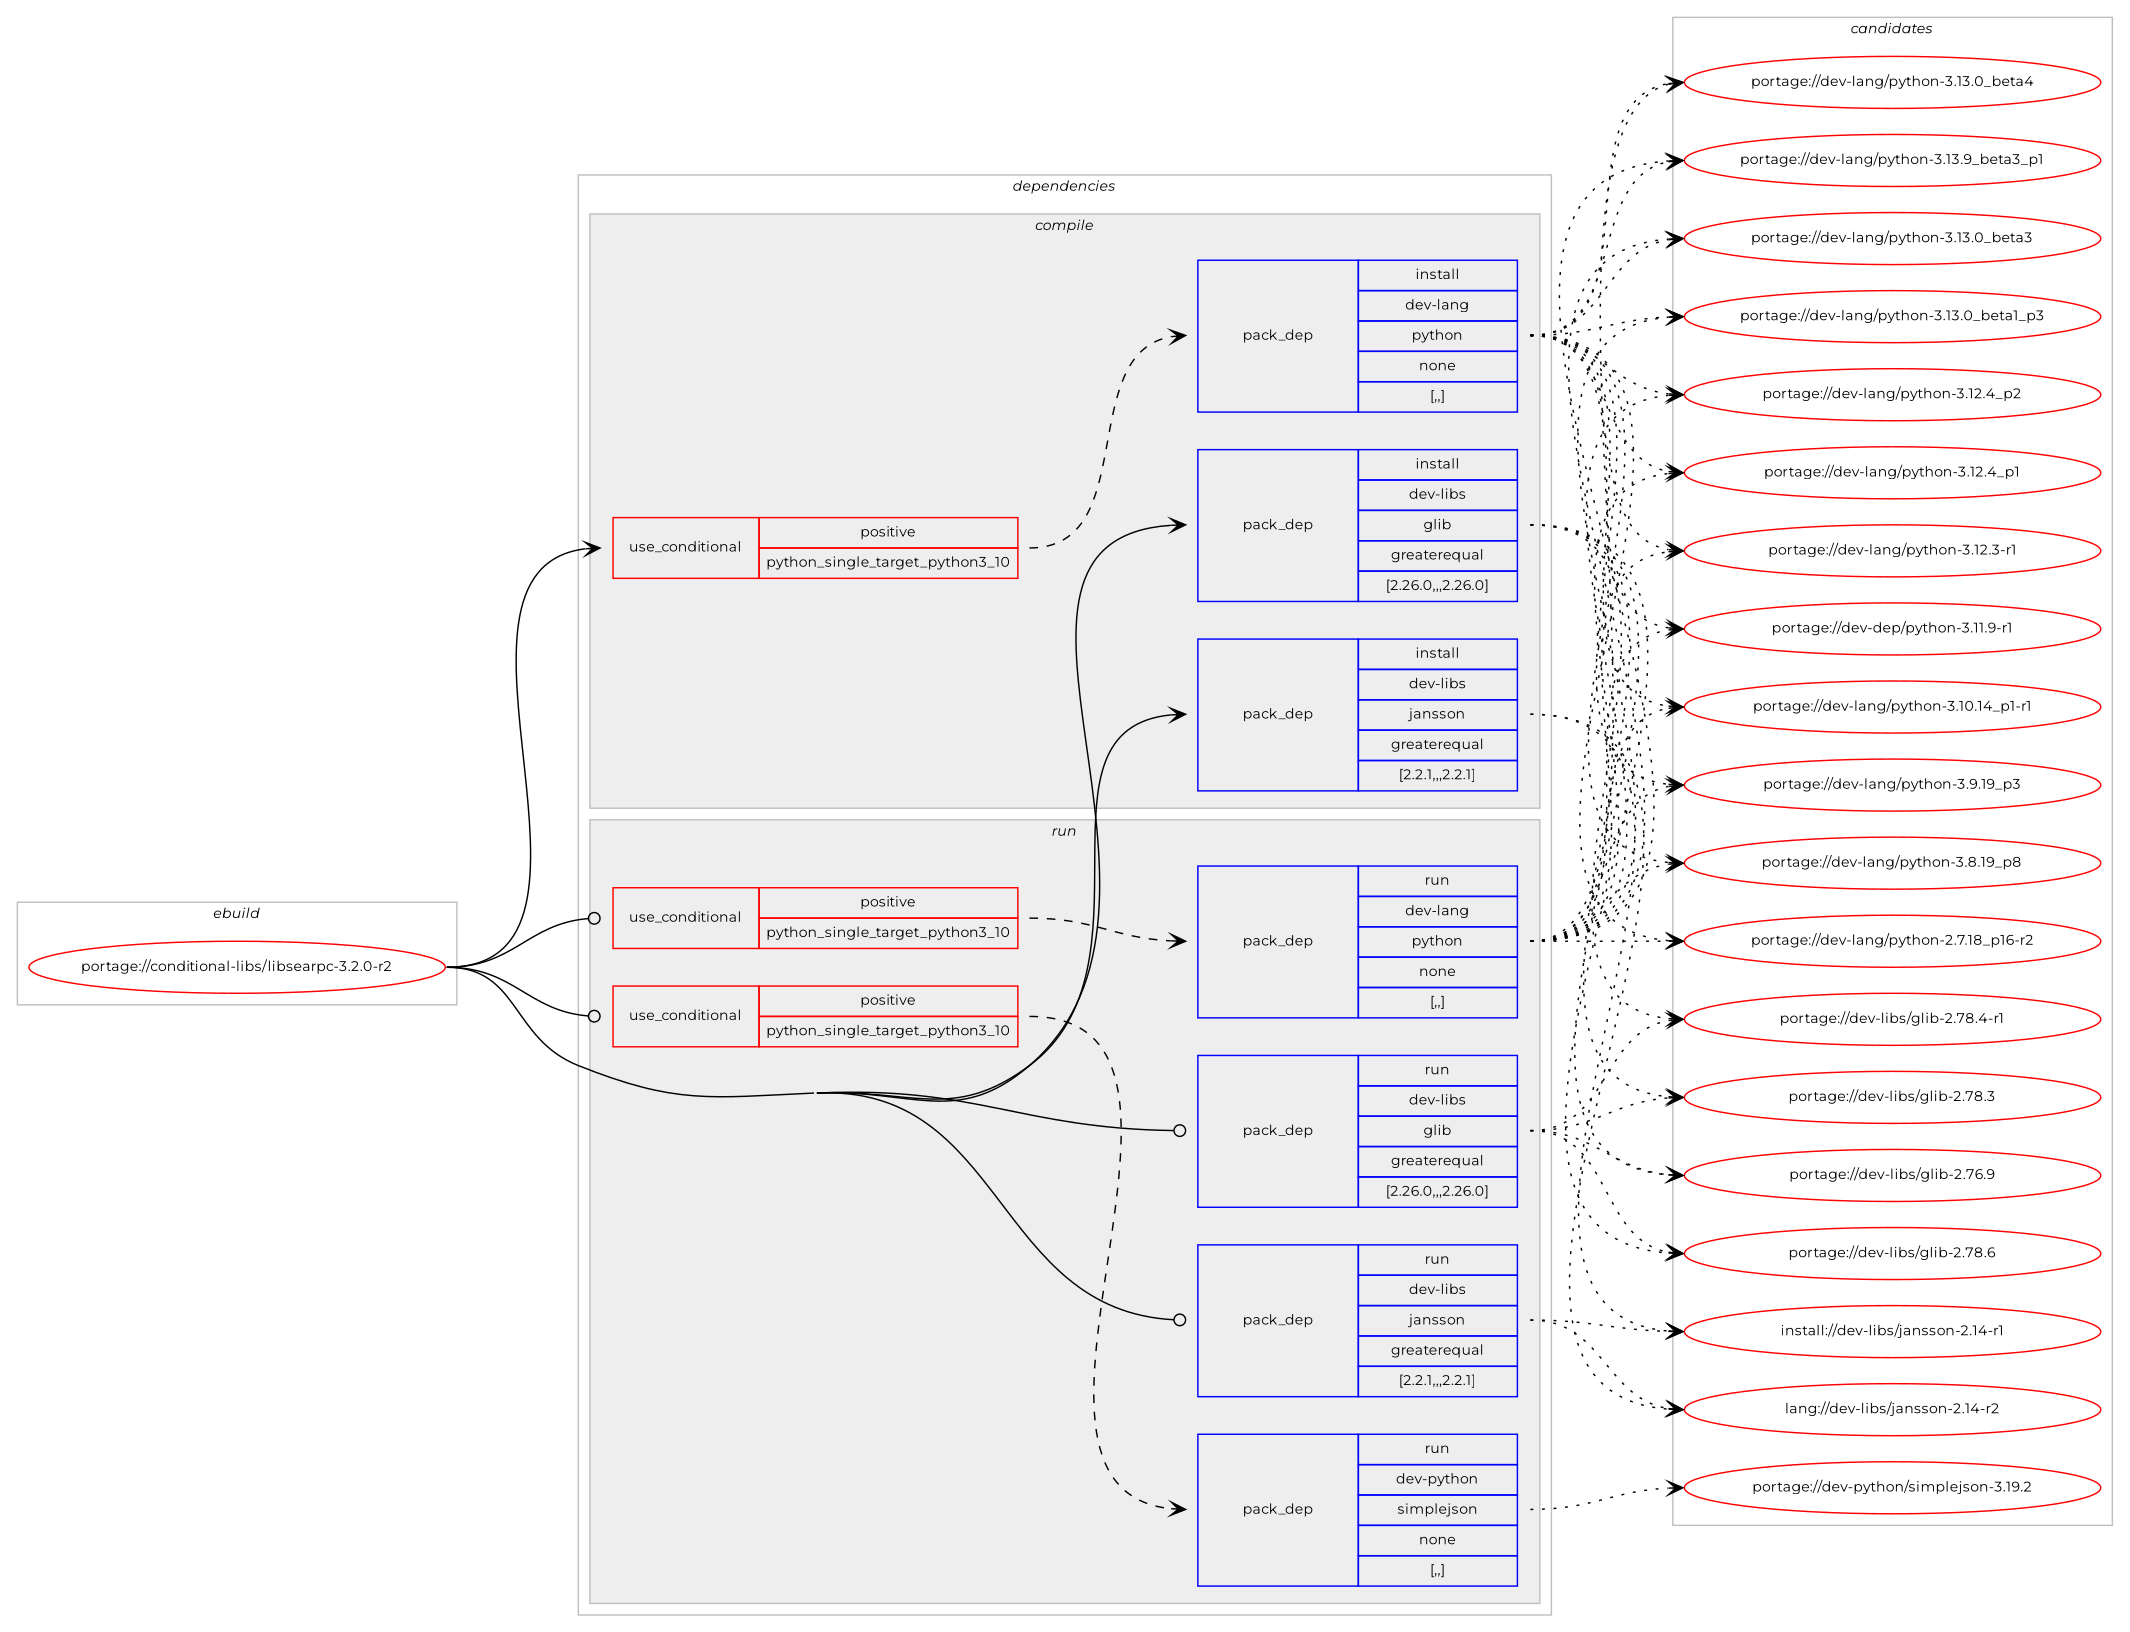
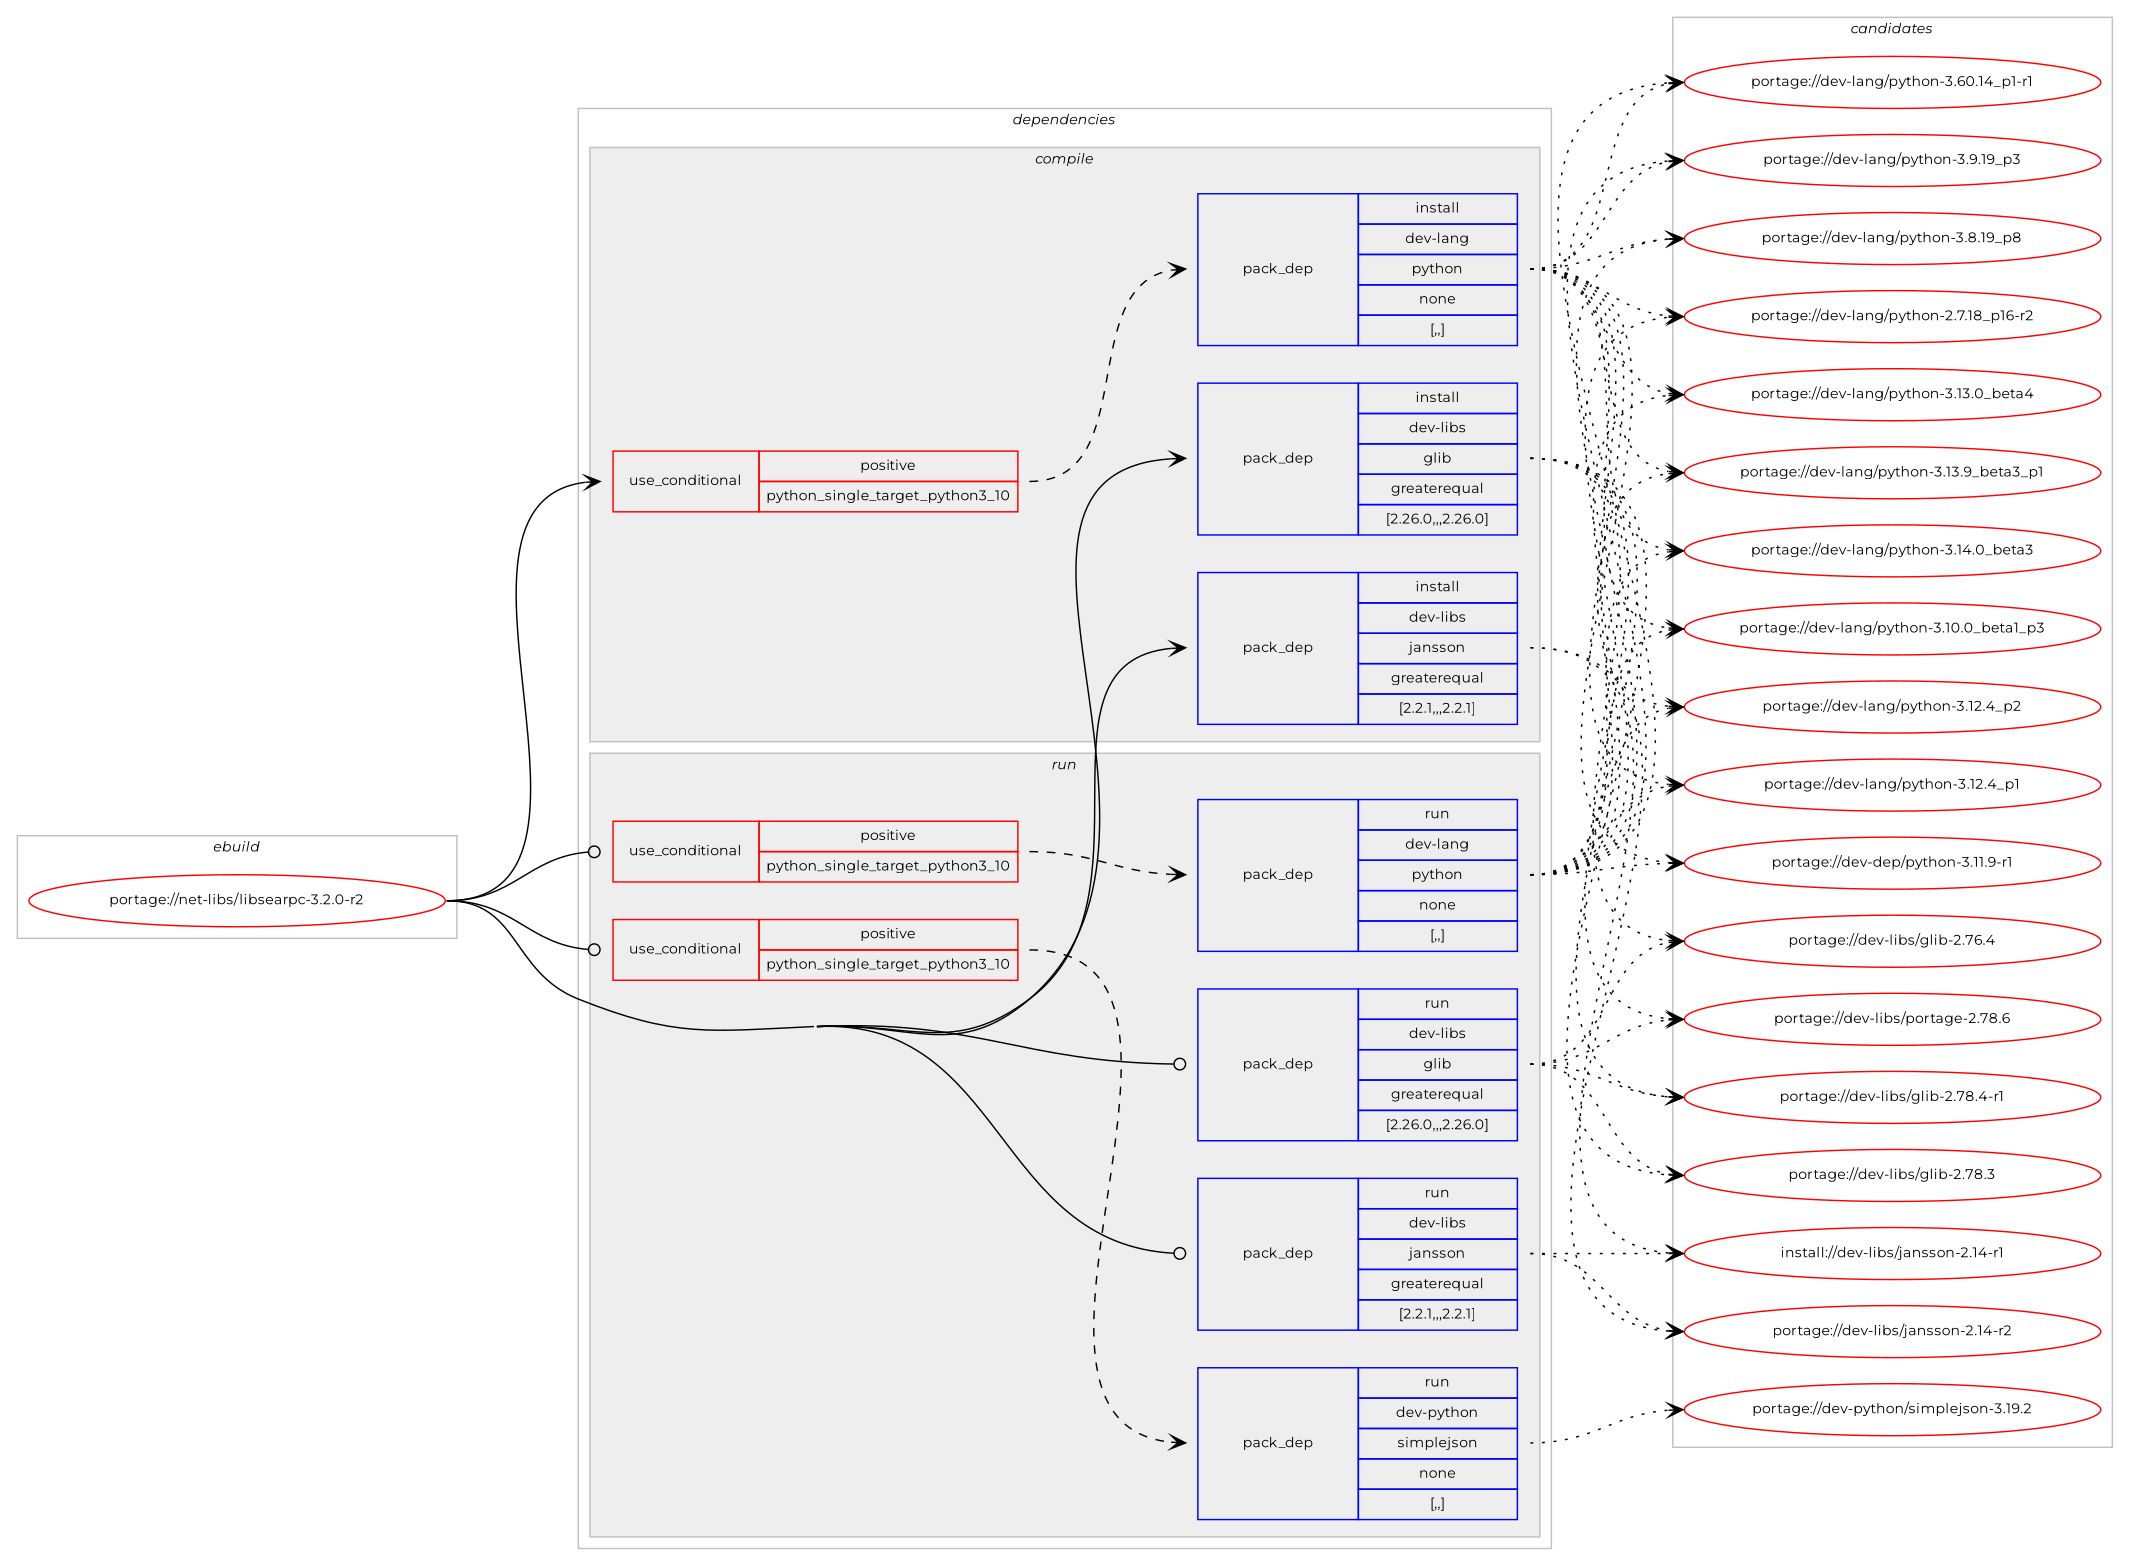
(1893, 239) -> (1893, 551)
(1893, 317) -> (1893, 629)
(1893, 551) -> none
(1893, 707) -> (1893, 82)
(237, 967) -> (237, 901)
(1893, 1175) -> (1893, 941)
(1893, 1254) -> (1893, 1019)
(1893, 1410) -> (1893, 1332)
